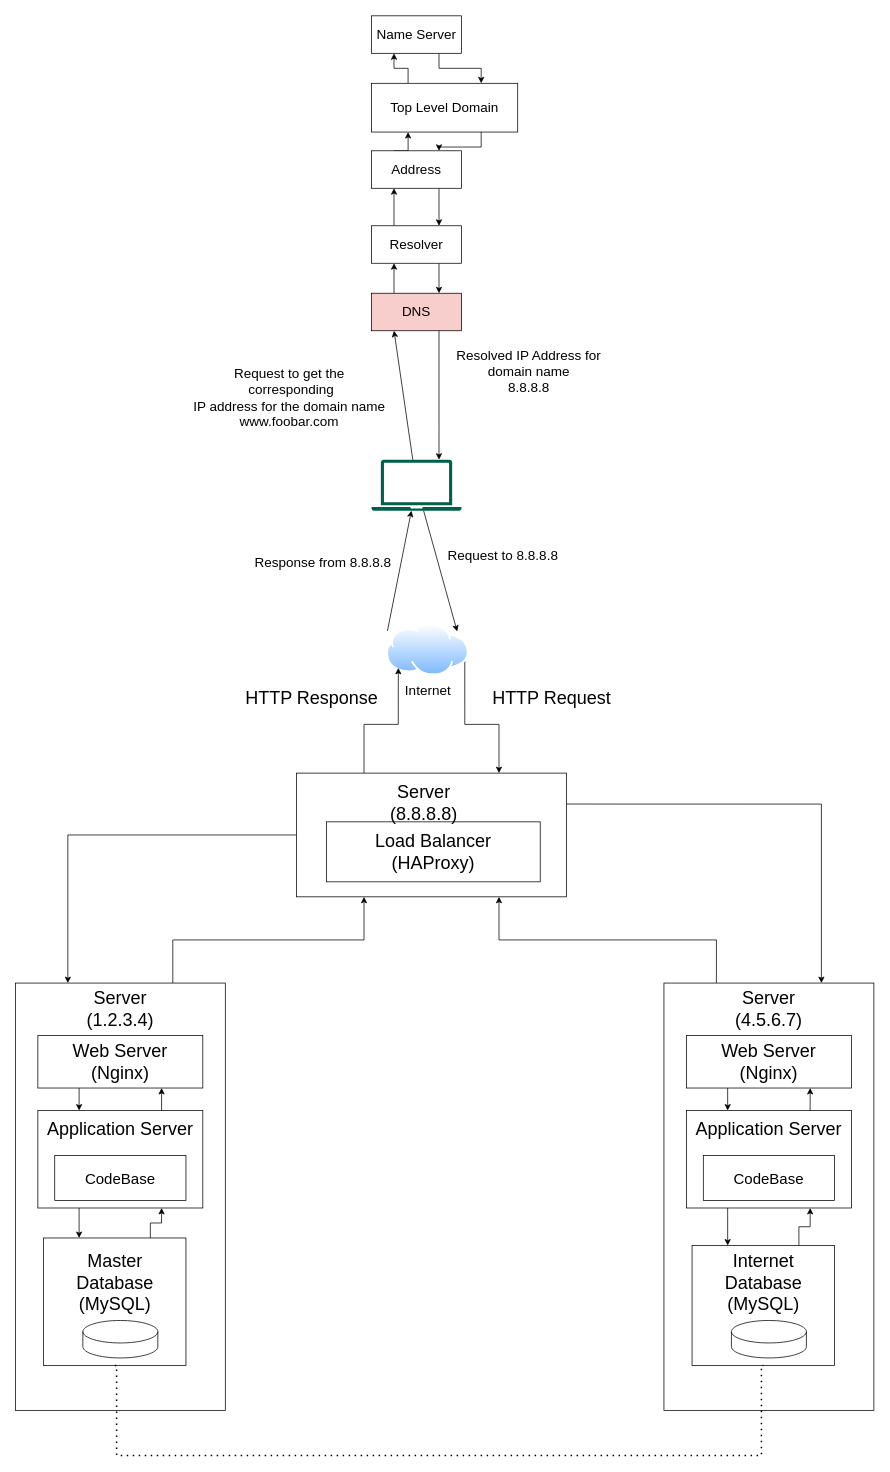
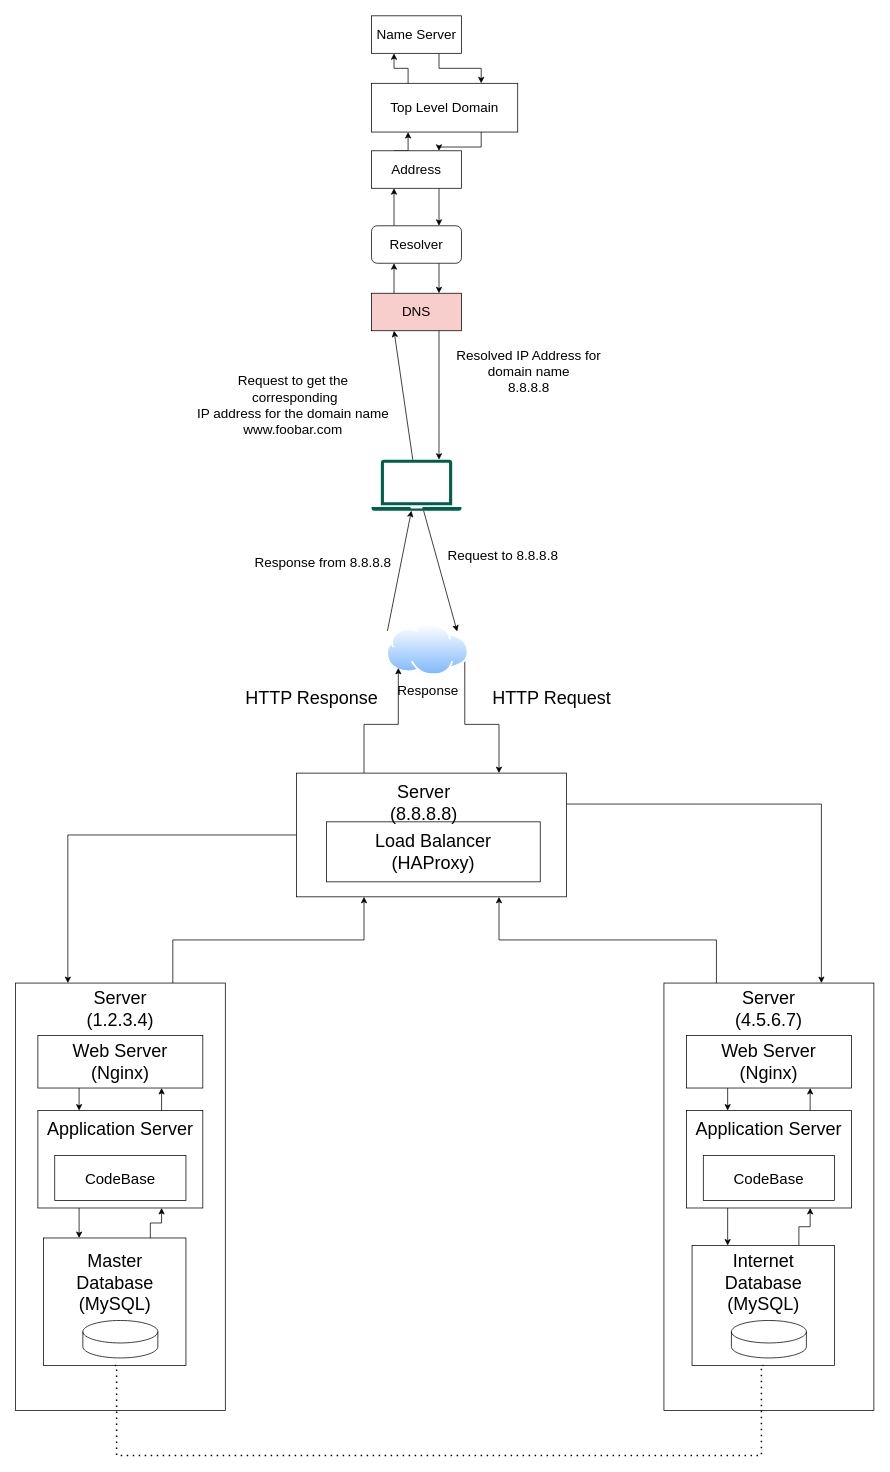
(417, 244) -> (417, 244)
(289, 398) -> (293, 405)
(428, 688) -> (428, 688)
